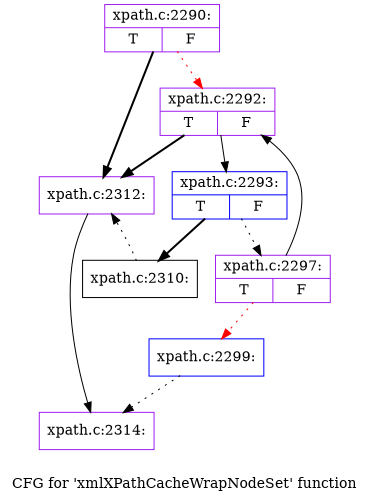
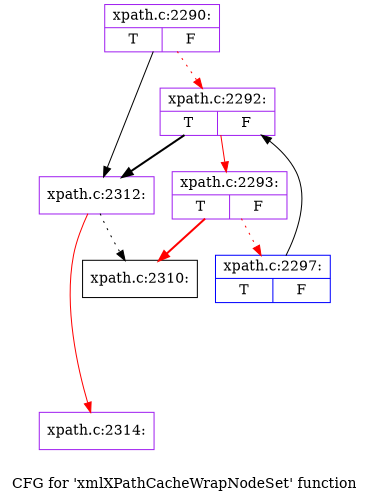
(130, 109) -> (130, 109)
(223, 148) -> (223, 148)
(230, 195) -> (230, 195)
(249, 233) -> (249, 233)
(186, 236) -> (186, 236)
(127, 241) -> (109, 233)
(273, 279) -> (273, 279)
(71, 308) -> (71, 308)
(206, 357) -> none
